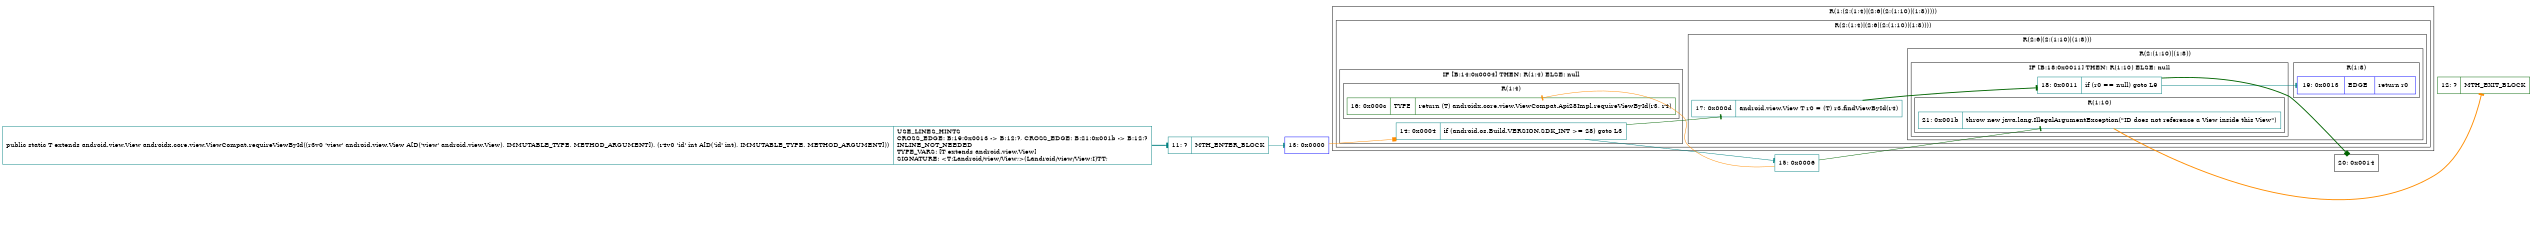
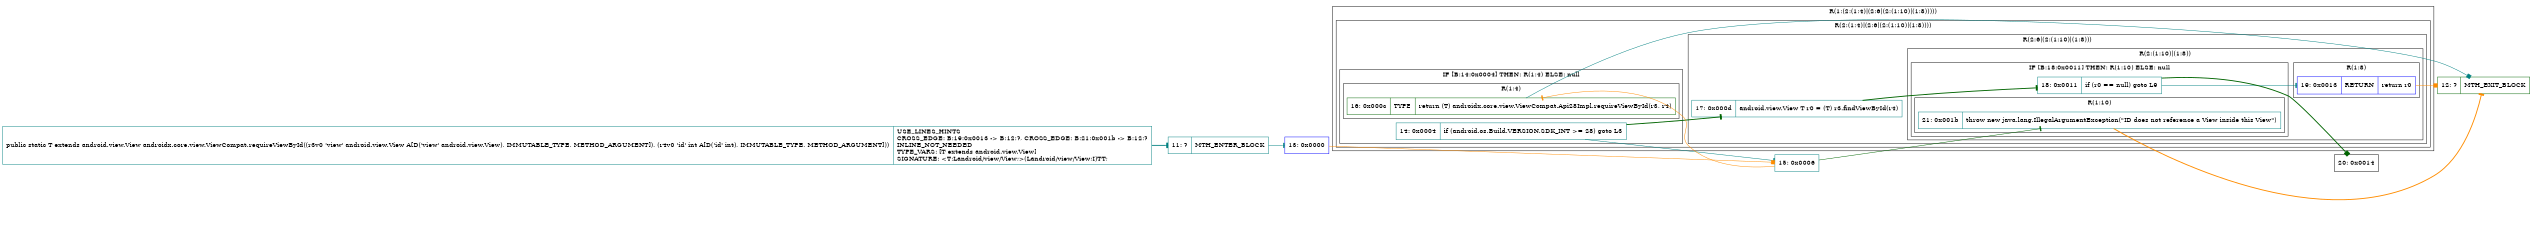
none -> (2064, 23)
(2358, 85) -> (2360, 85)
none -> (2424, 85)
(1671, 121) -> (1671, 121)
(1374, 141) -> (1550, 154)
